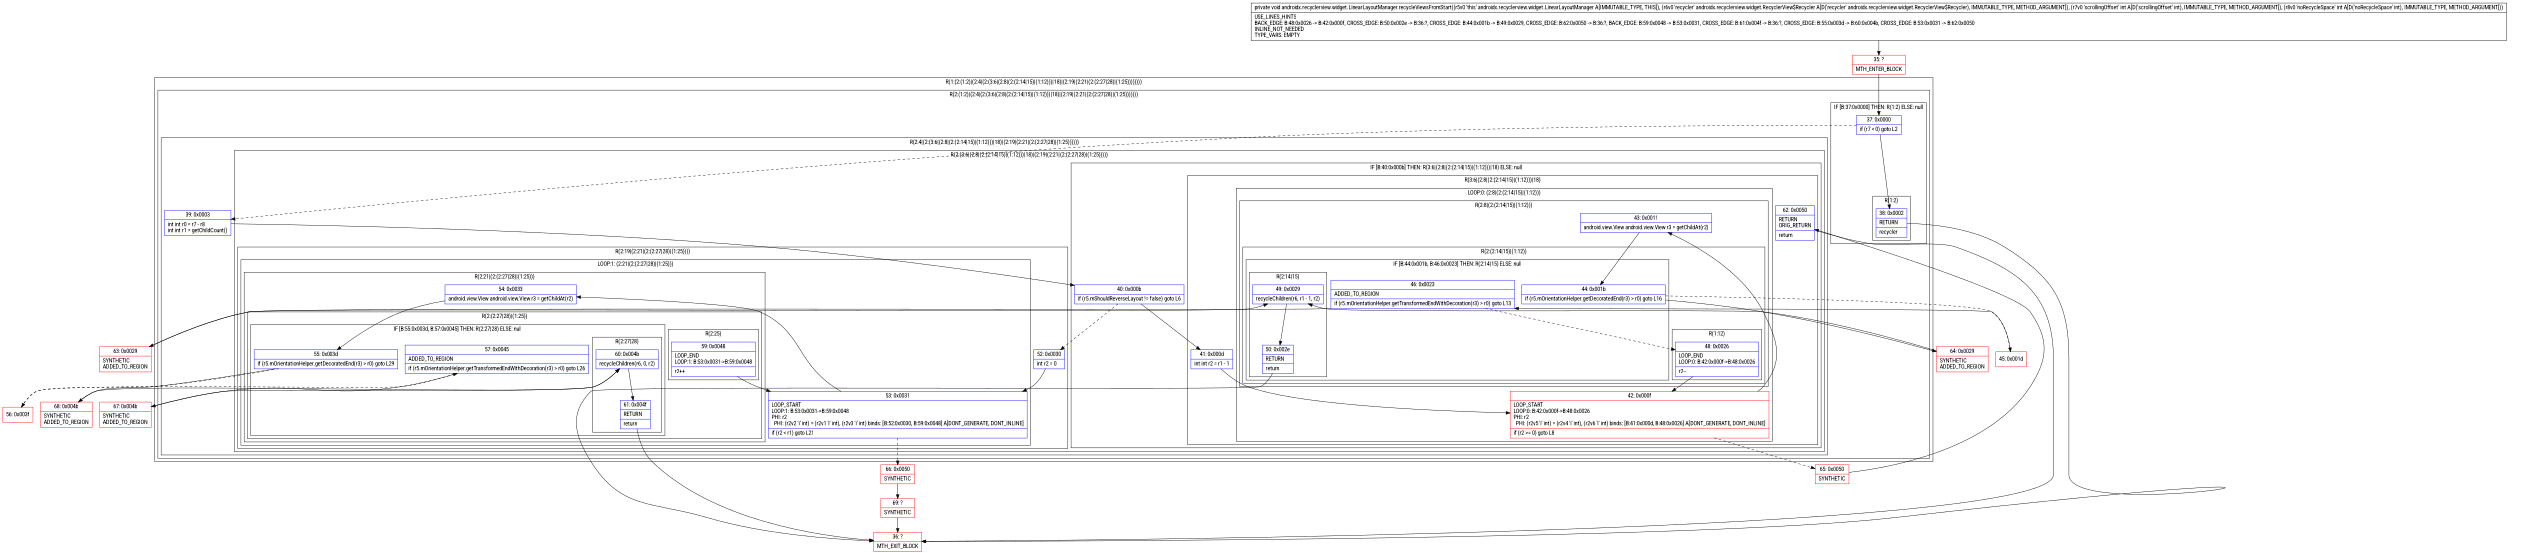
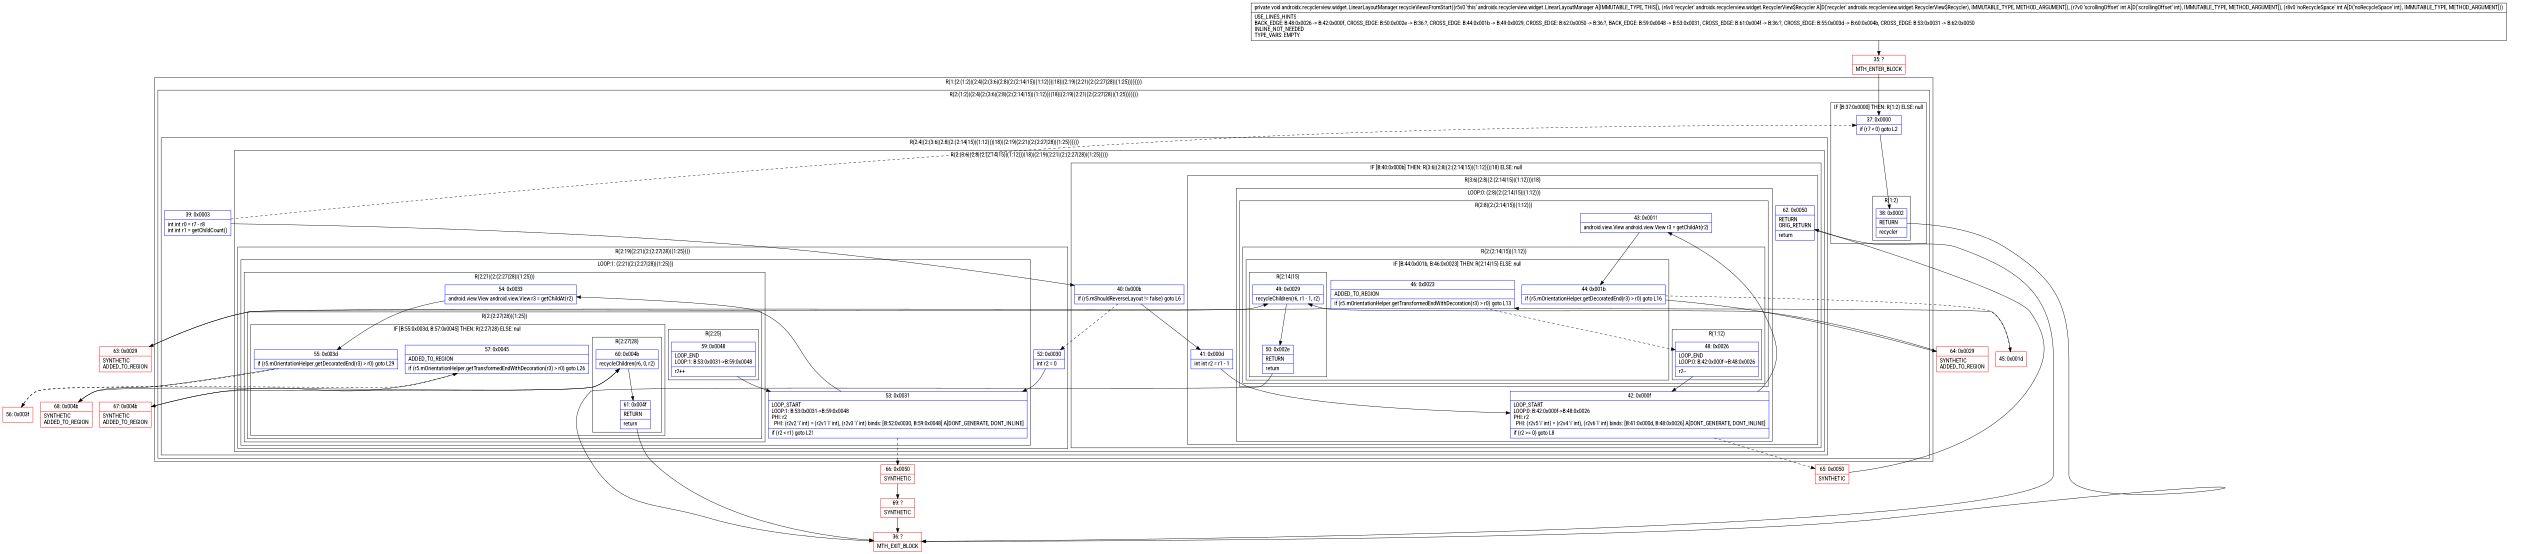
(1085, 147) -> (1081, 147)
(1640, 415) -> (1640, 415)
